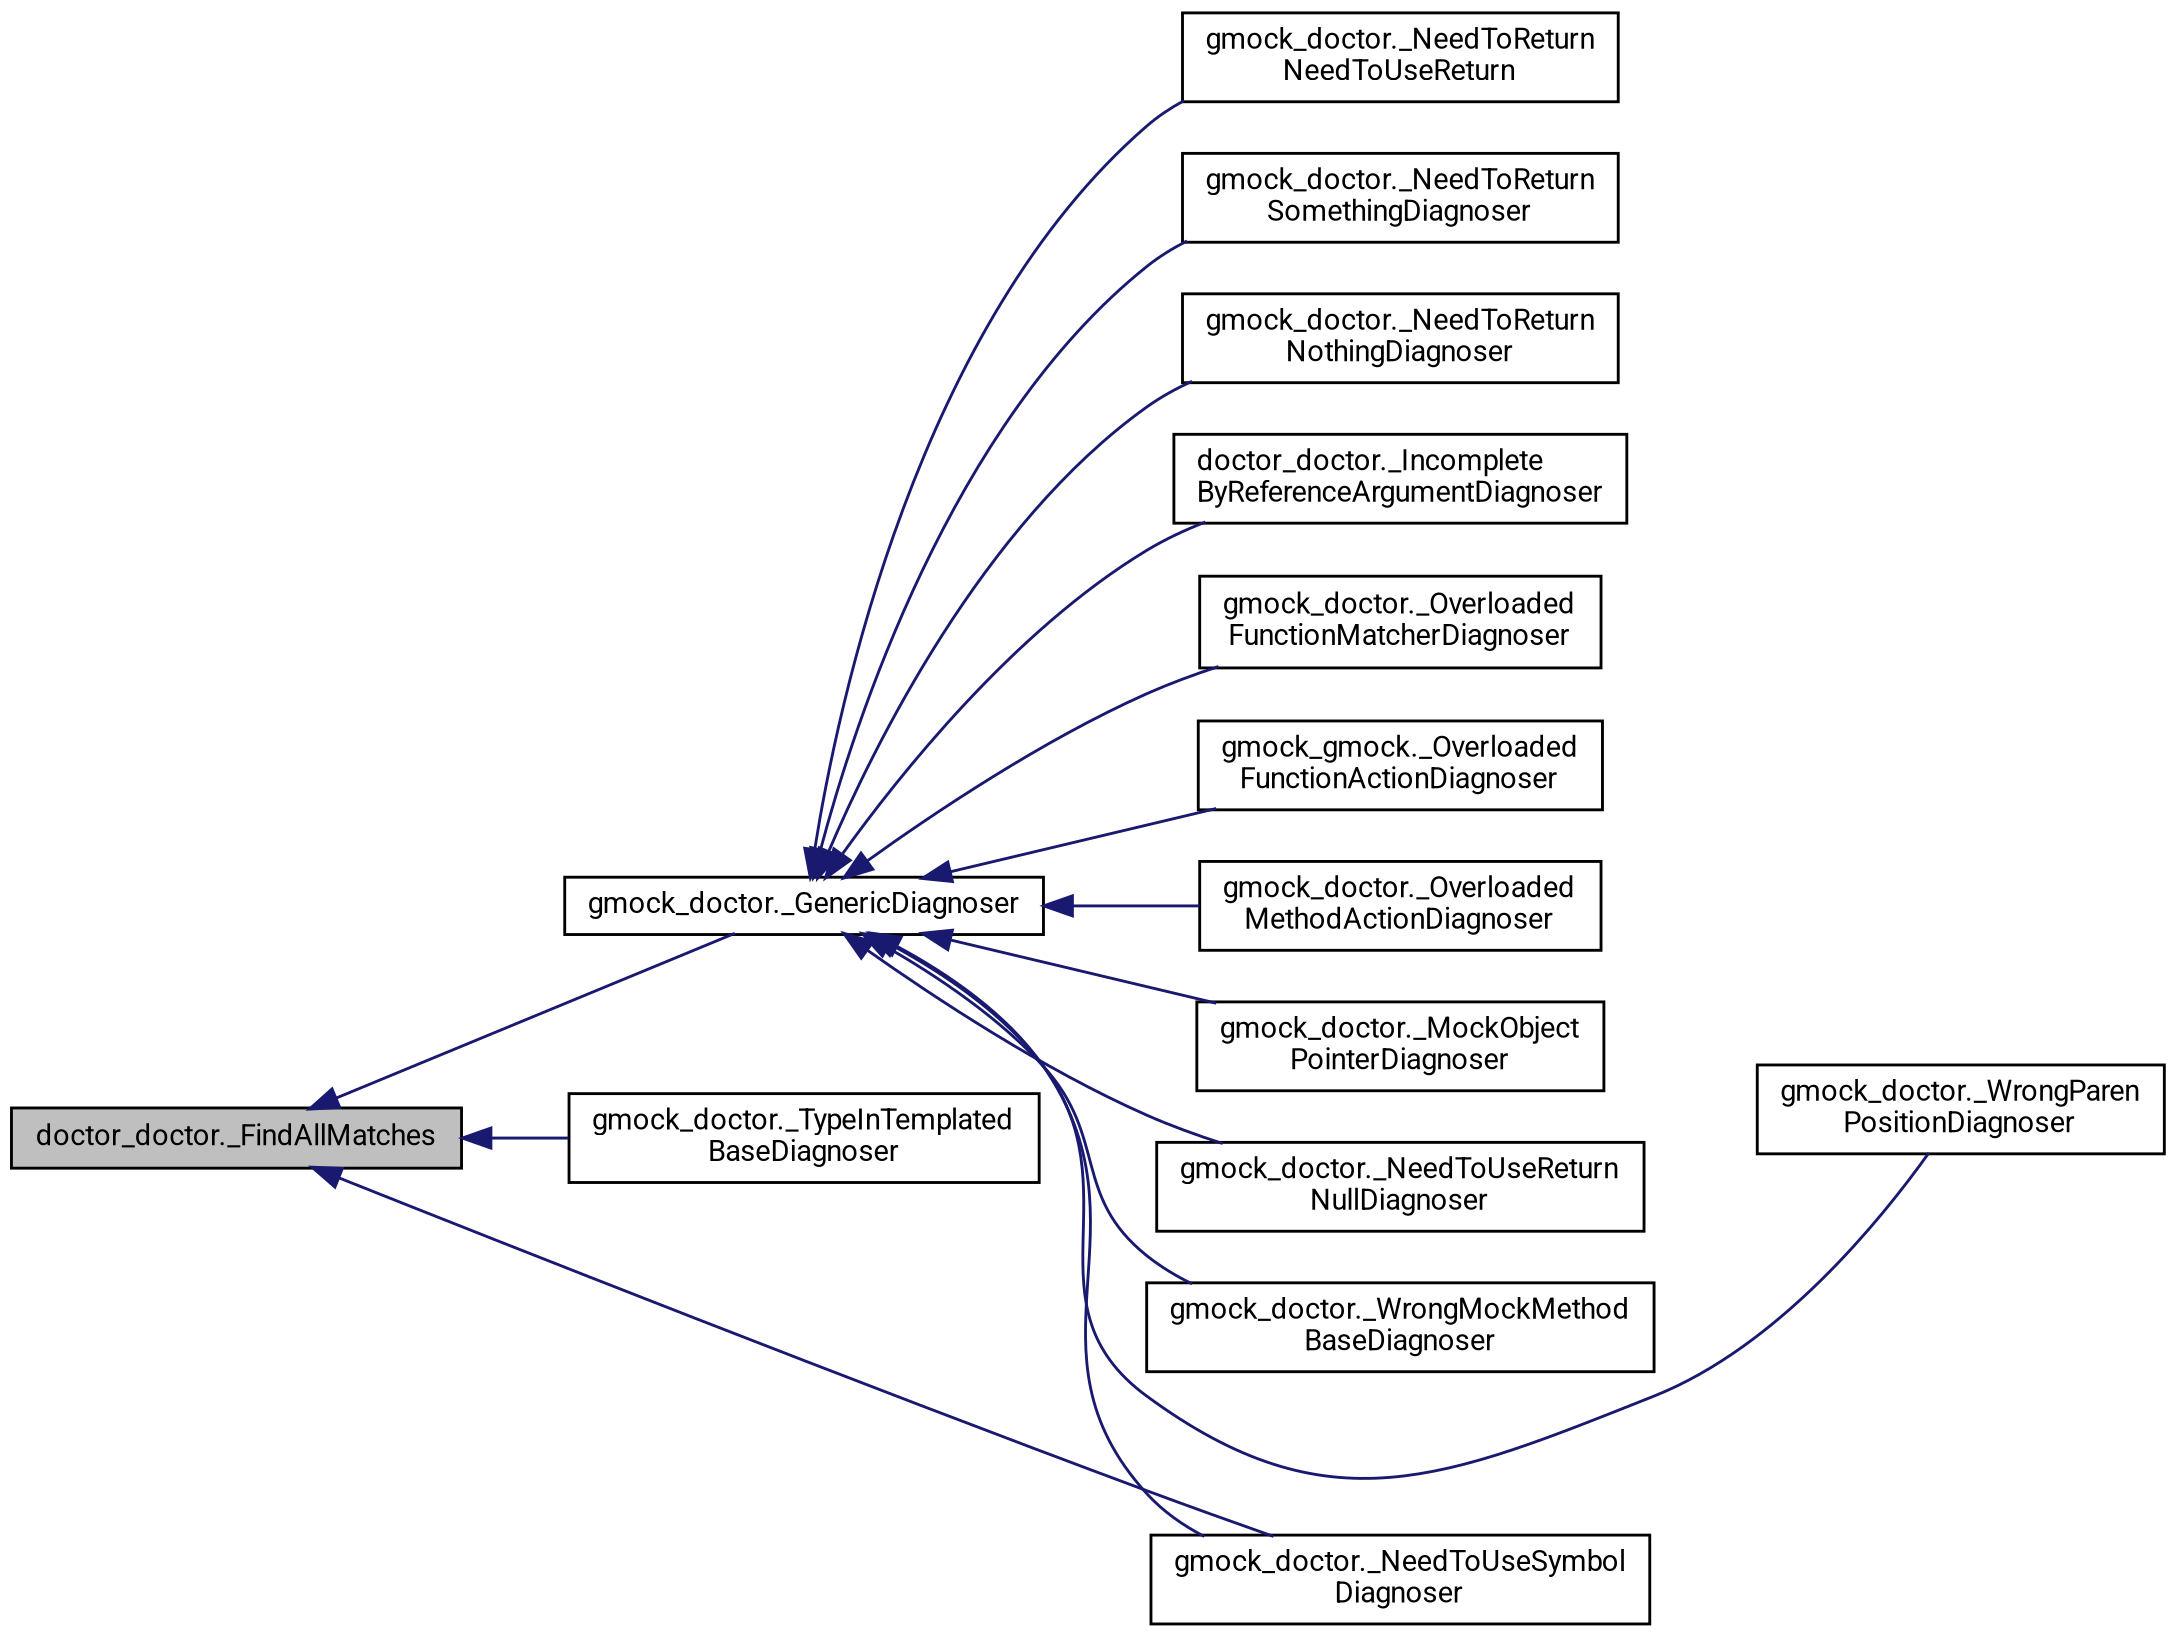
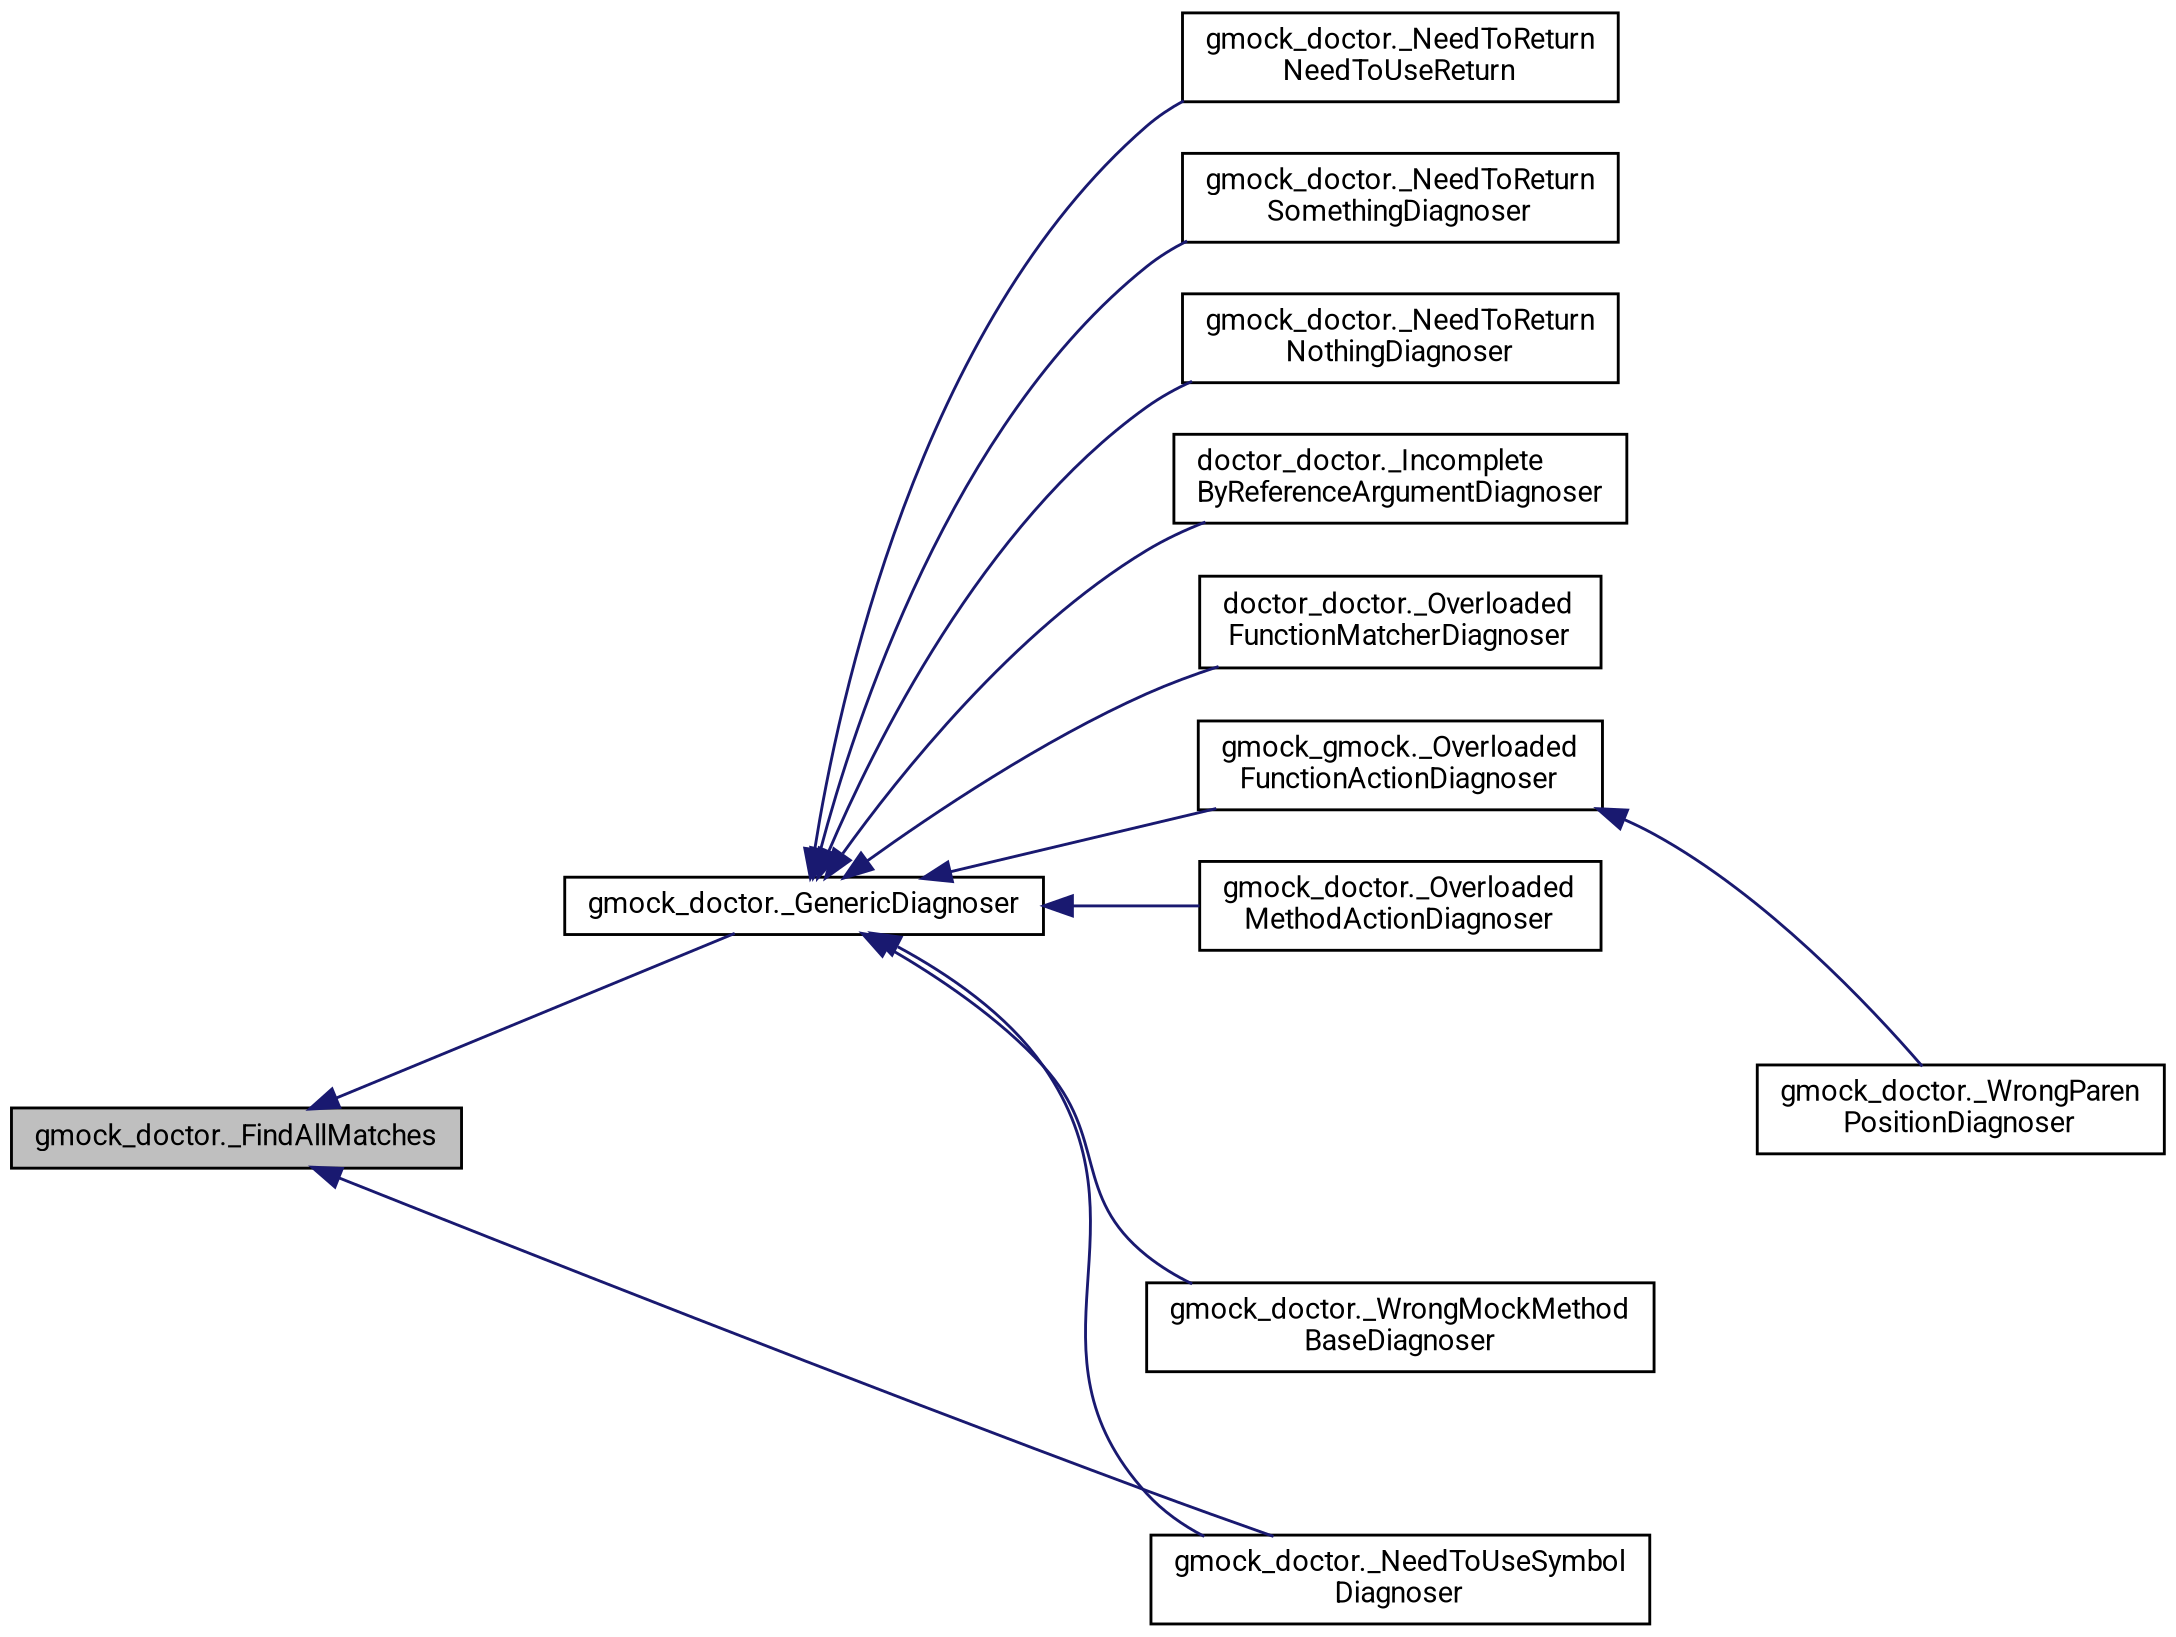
(1400, 622) -> (1400, 622)
(1400, 1046) -> none
(236, 1138) -> (236, 1138)
(804, 1138) -> none
(1400, 1187) -> none
(1309, 1472) -> (1785, 928)
